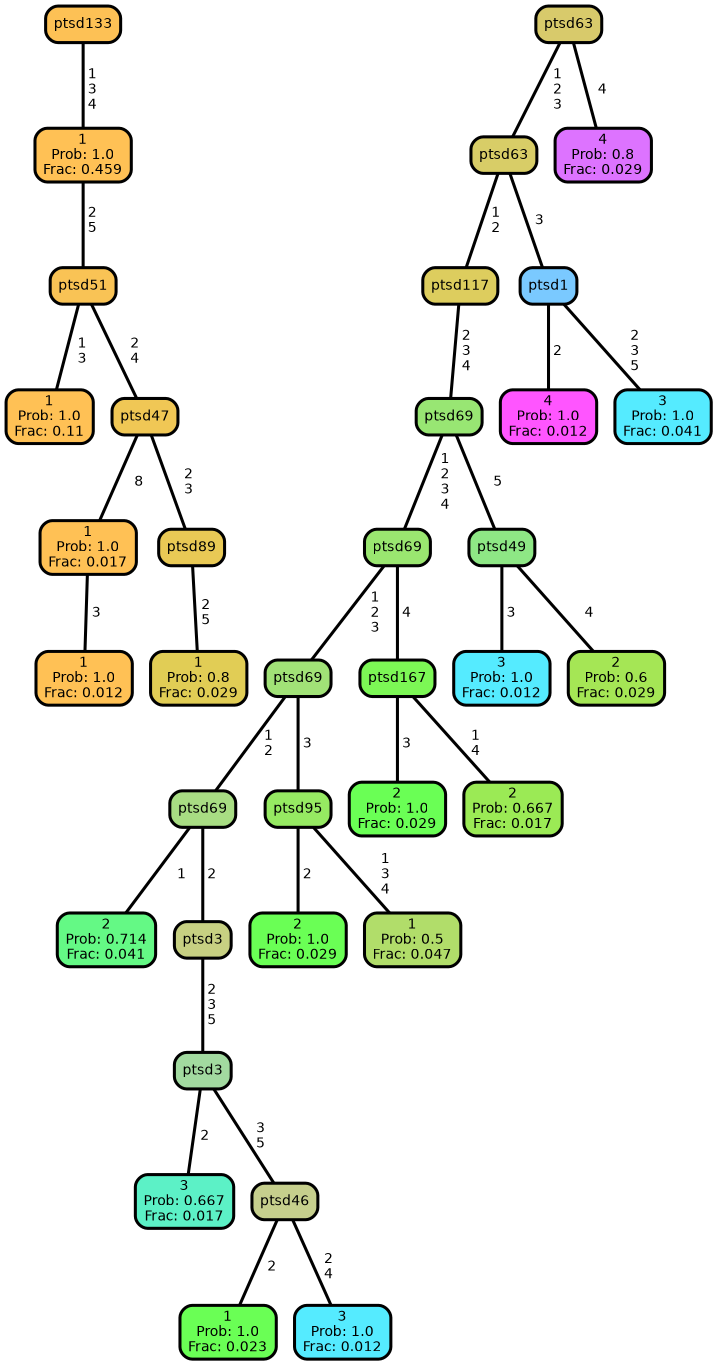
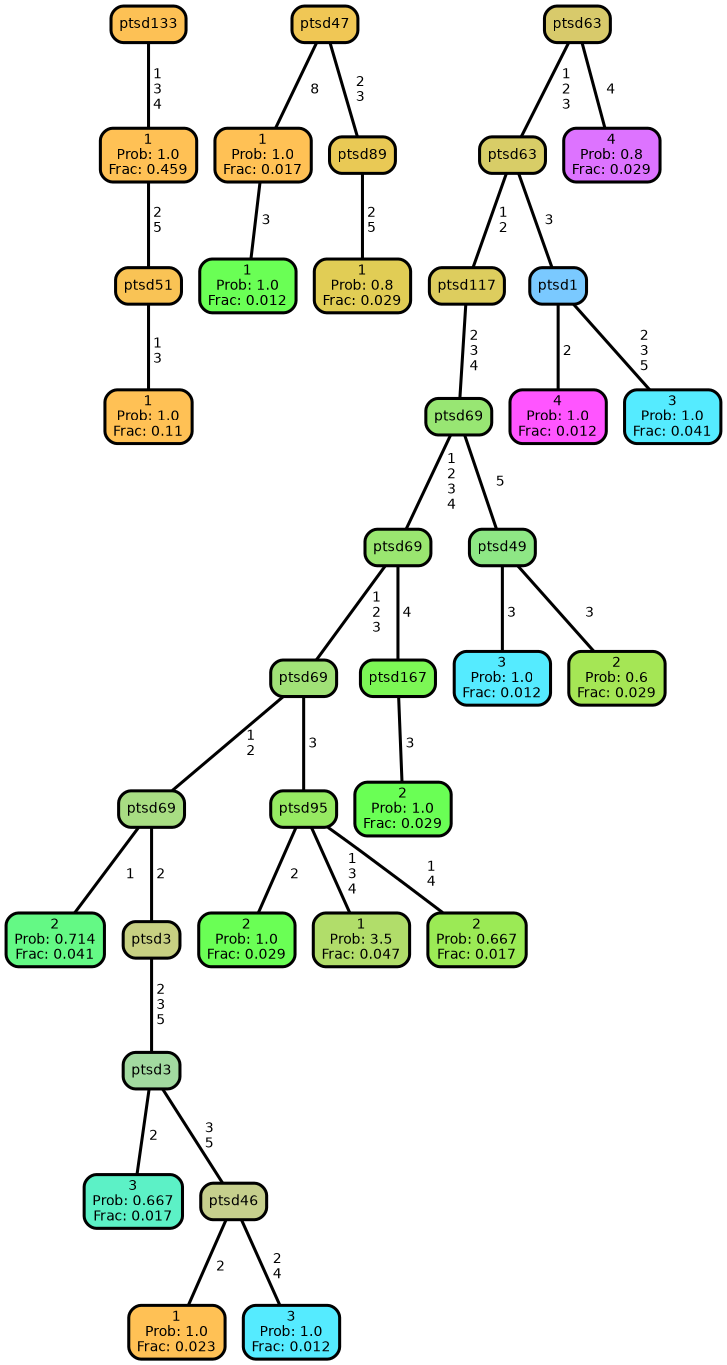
(114, 351) -> none
(587, 613) -> (588, 613)
(84, 678) -> (248, 286)
(451, 739) -> (386, 870)
(413, 940) -> (361, 940)
(228, 1332) -> (177, 1332)
